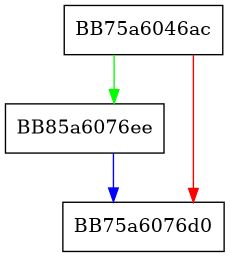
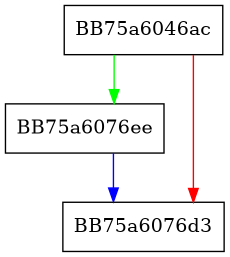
(85, 128) -> (85, 128)
(144, 227) -> (144, 227)
